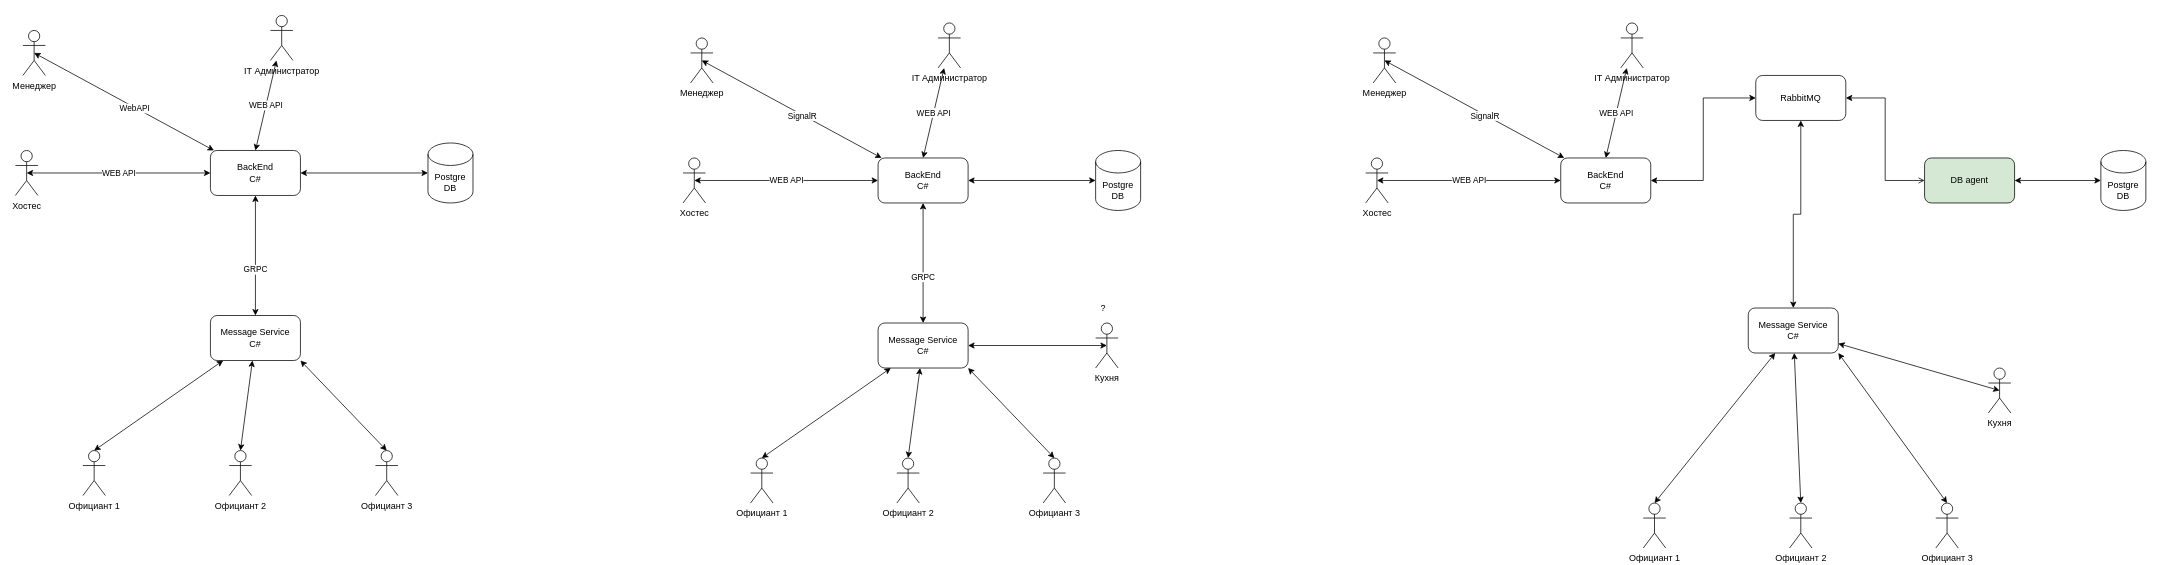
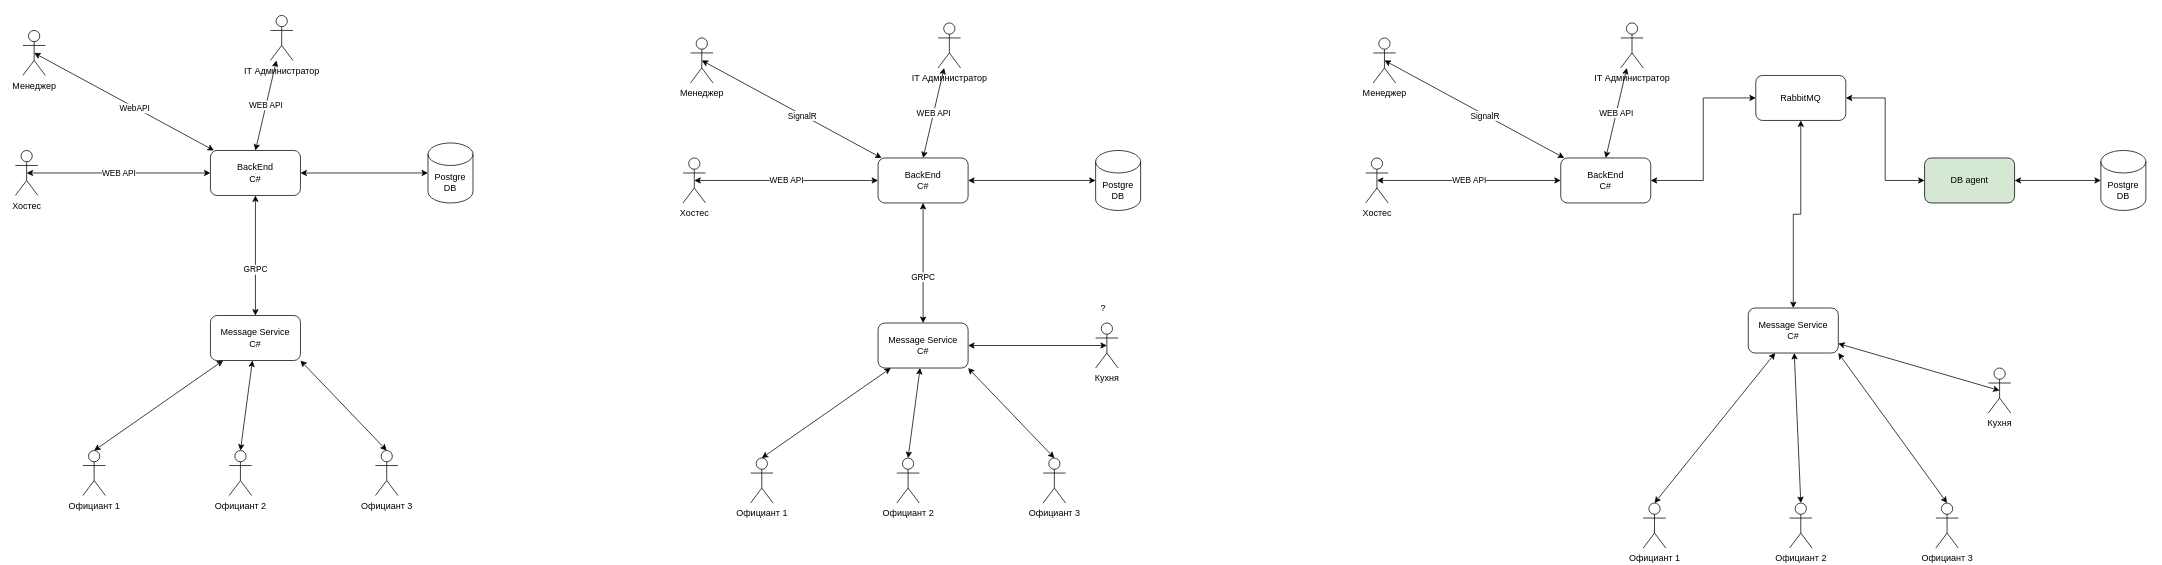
(1919, 180) -> (1917, 180)
